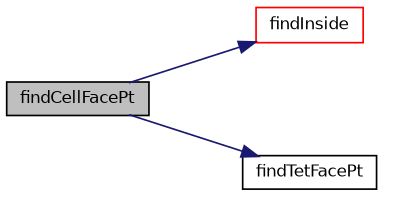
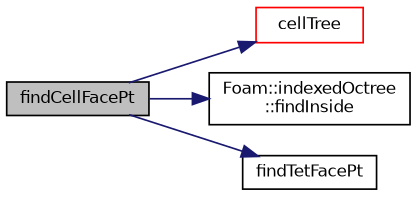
(310, 25) -> (310, 25)
none -> (310, 99)
